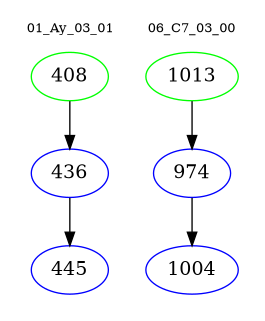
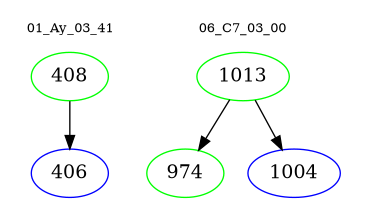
(71, 29) -> (71, 29)
(70, 173) -> (70, 173)
(192, 173) -> (185, 173)
(192, 215) -> (265, 119)
(70, 270) -> none
